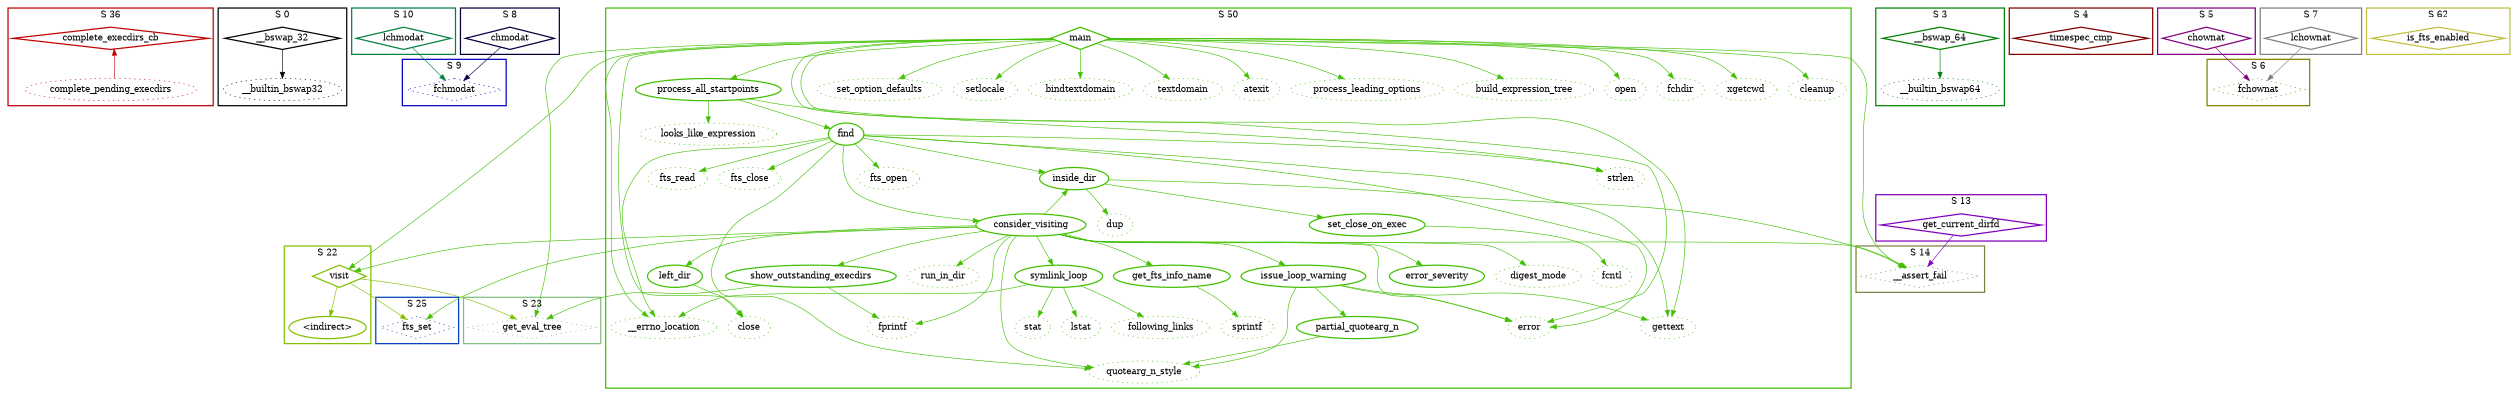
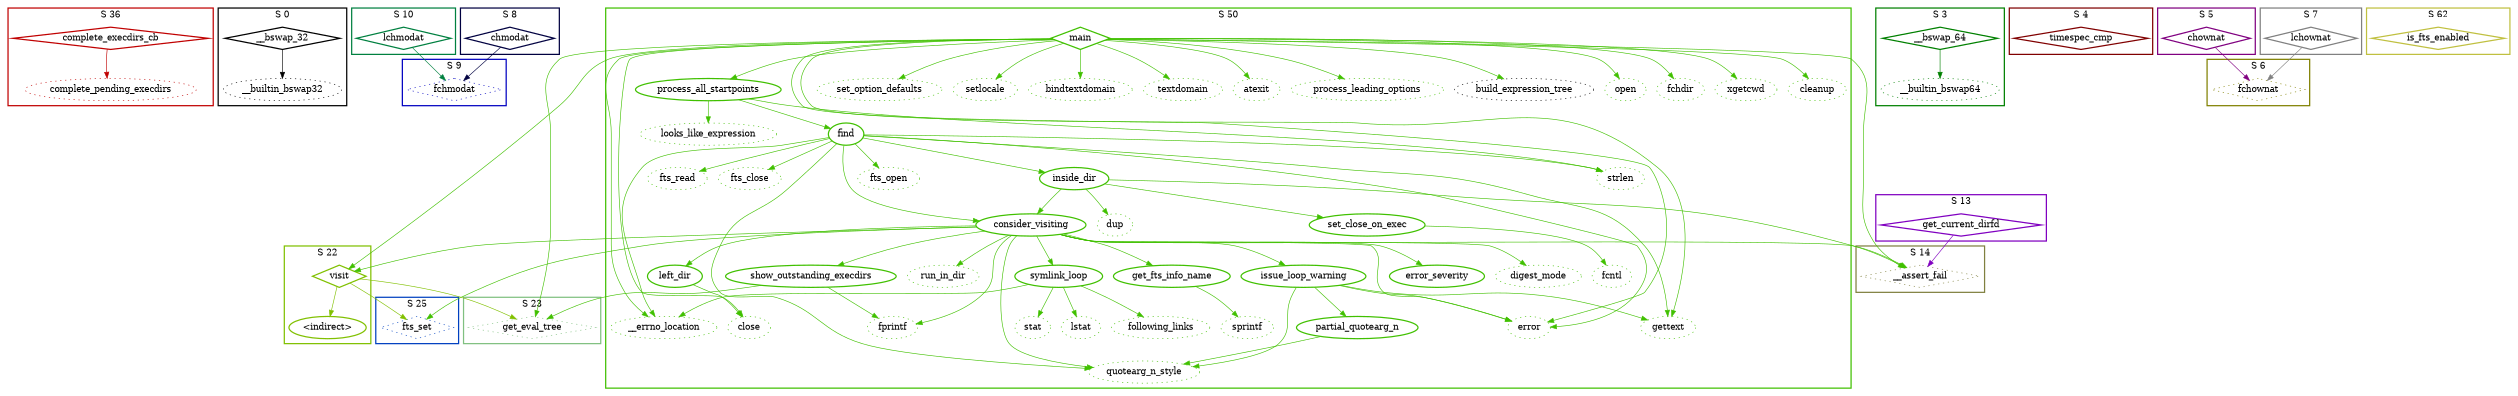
(115, 67) -> (106, 61)
(1524, 90) -> (1524, 90)
(1054, 204) -> (1051, 199)
